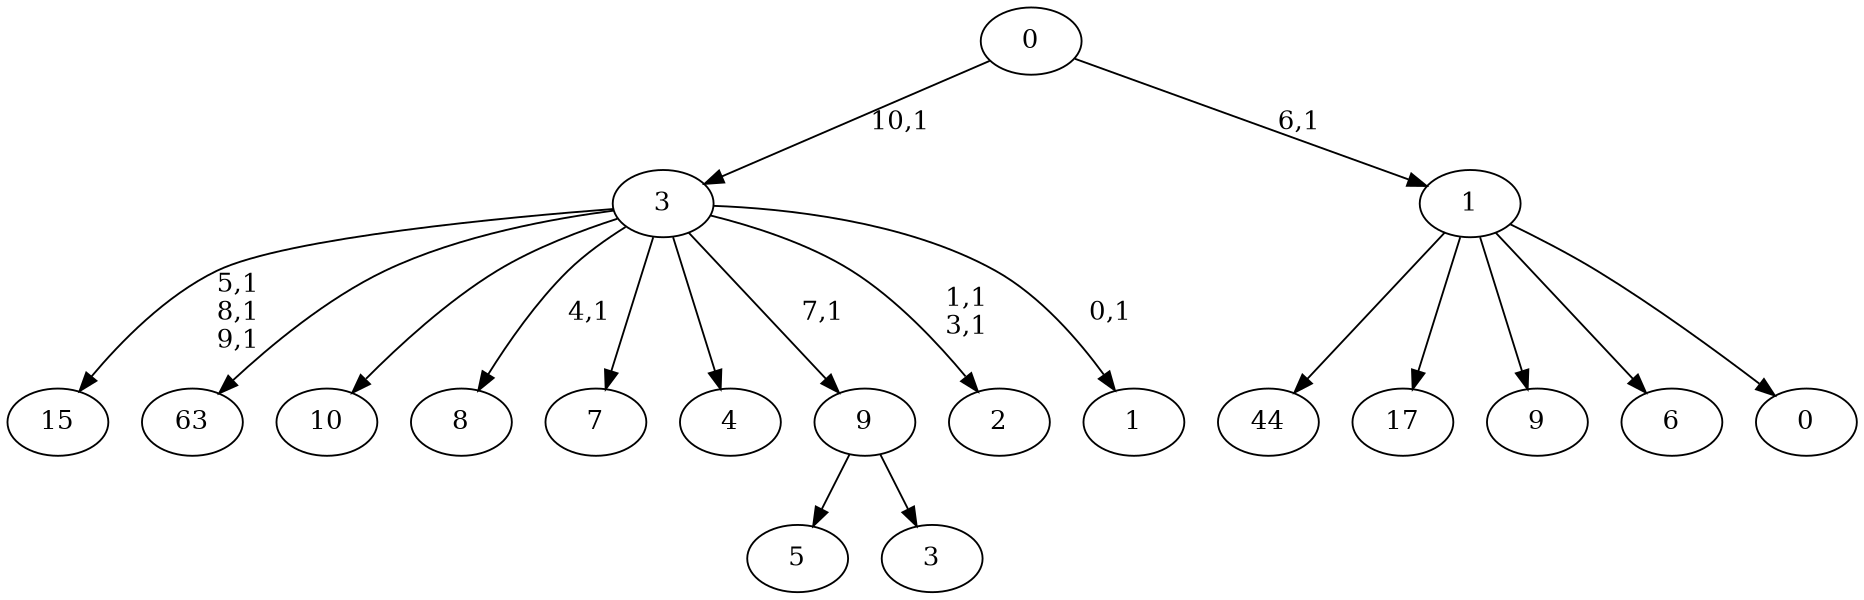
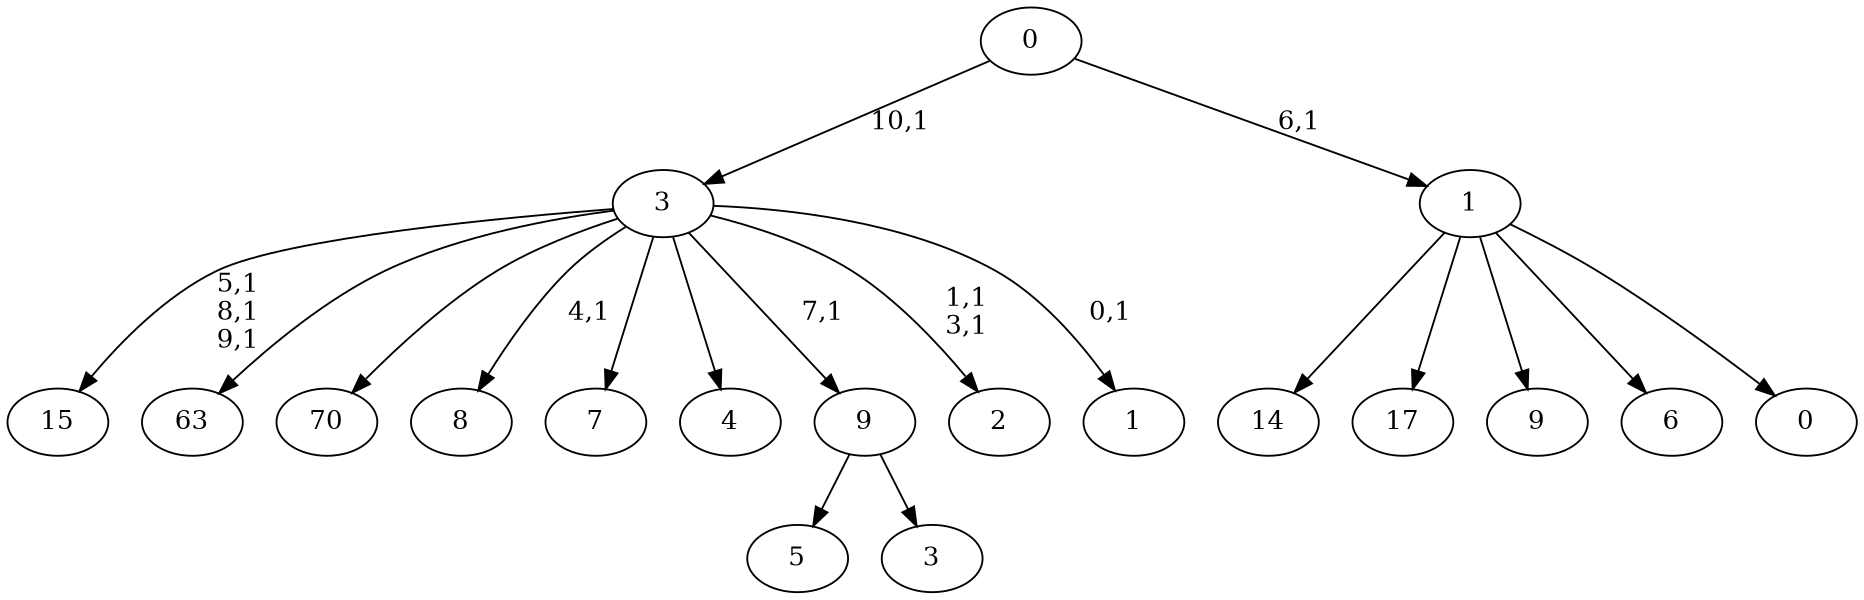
(327, 422) -> (327, 422)
(1268, 422) -> (1268, 422)
